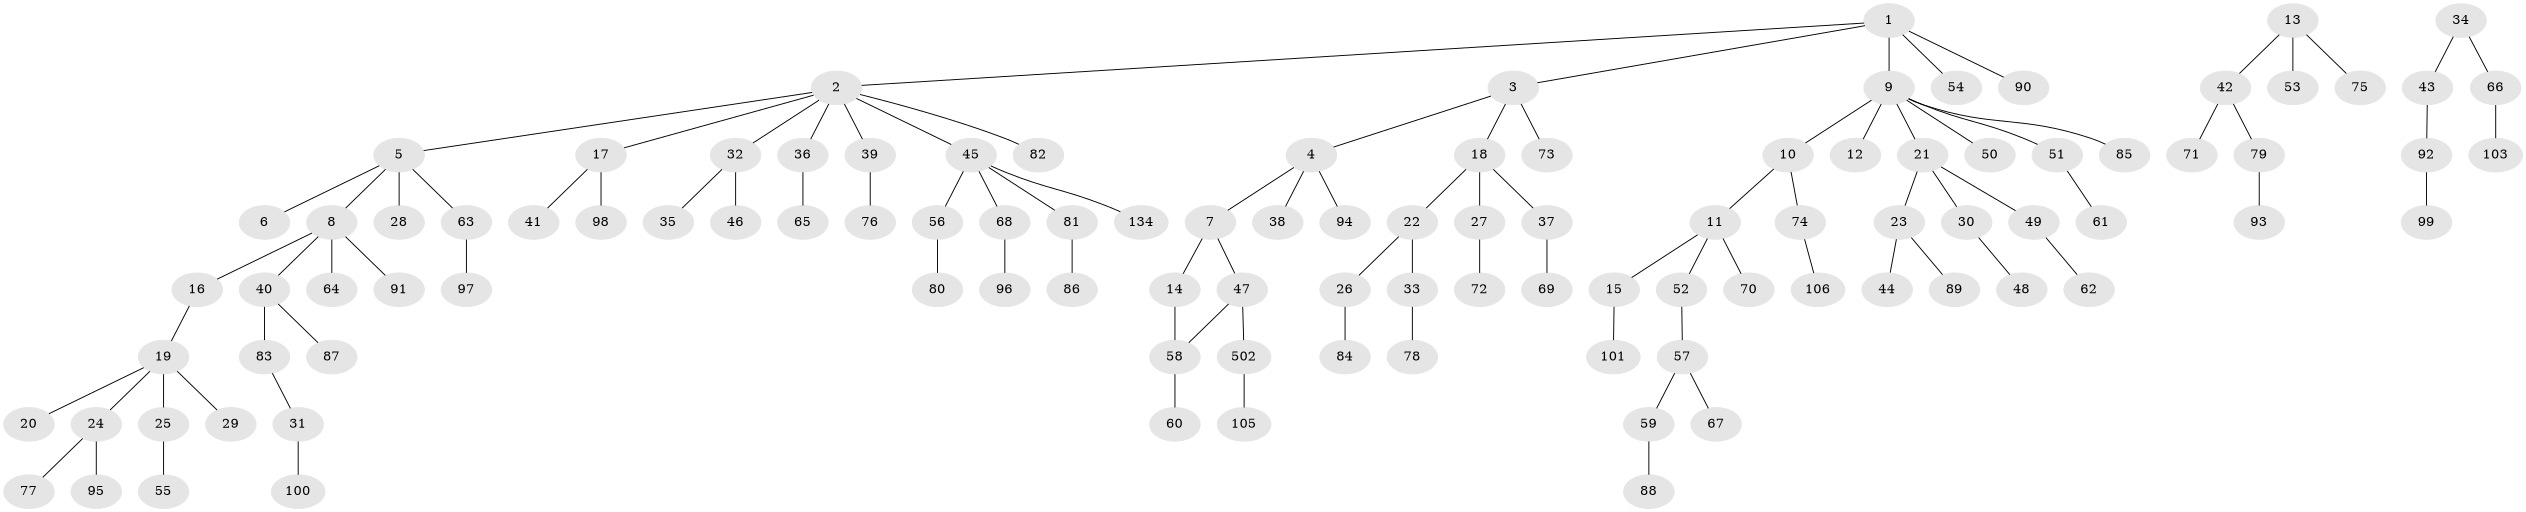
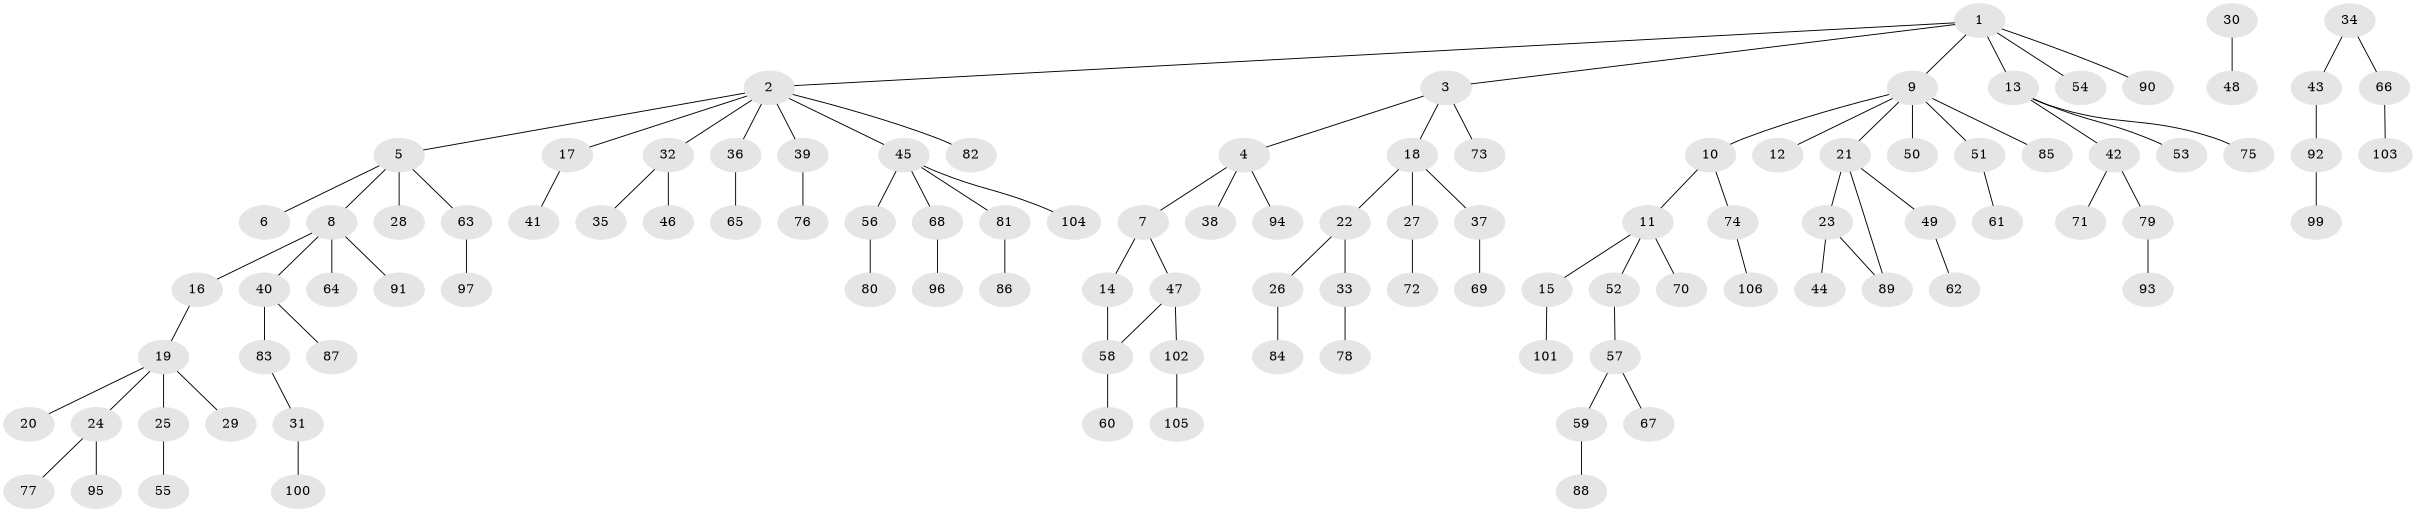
none -> (1997, 54)
(1945, 189) -> (1866, 222)
(601, 222) -> none
(1141, 222) -> (1074, 222)
(1244, 357) -> (1177, 357)
